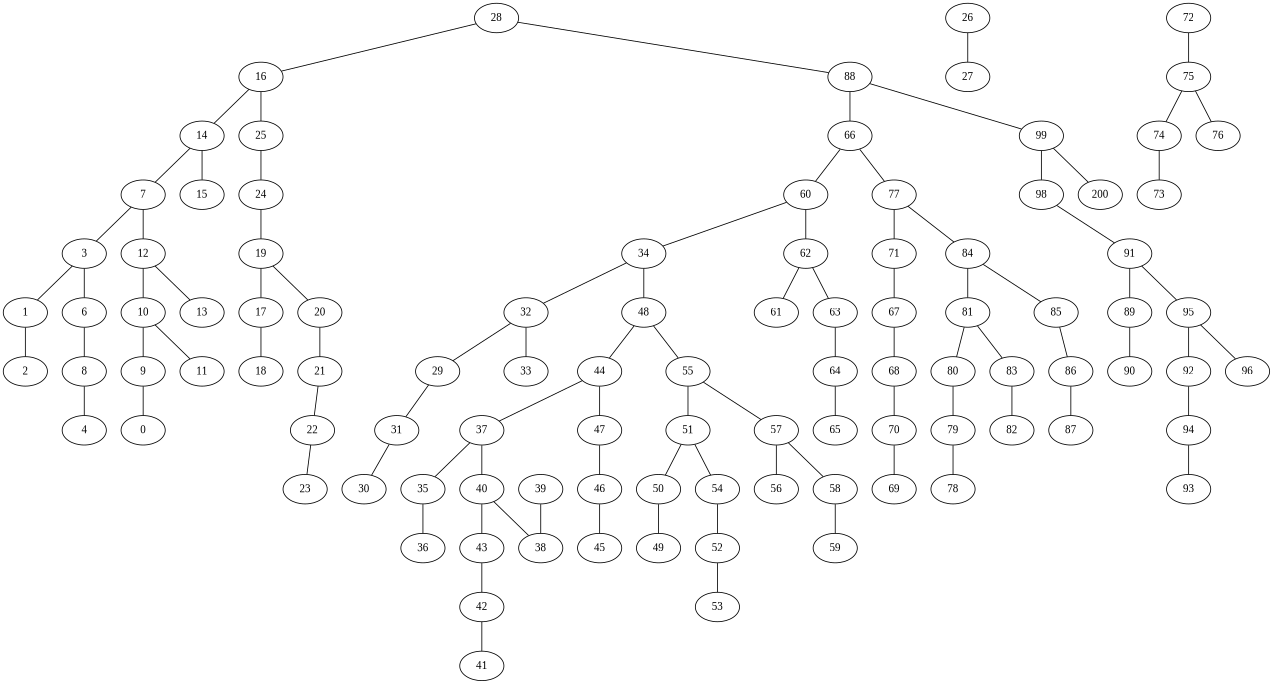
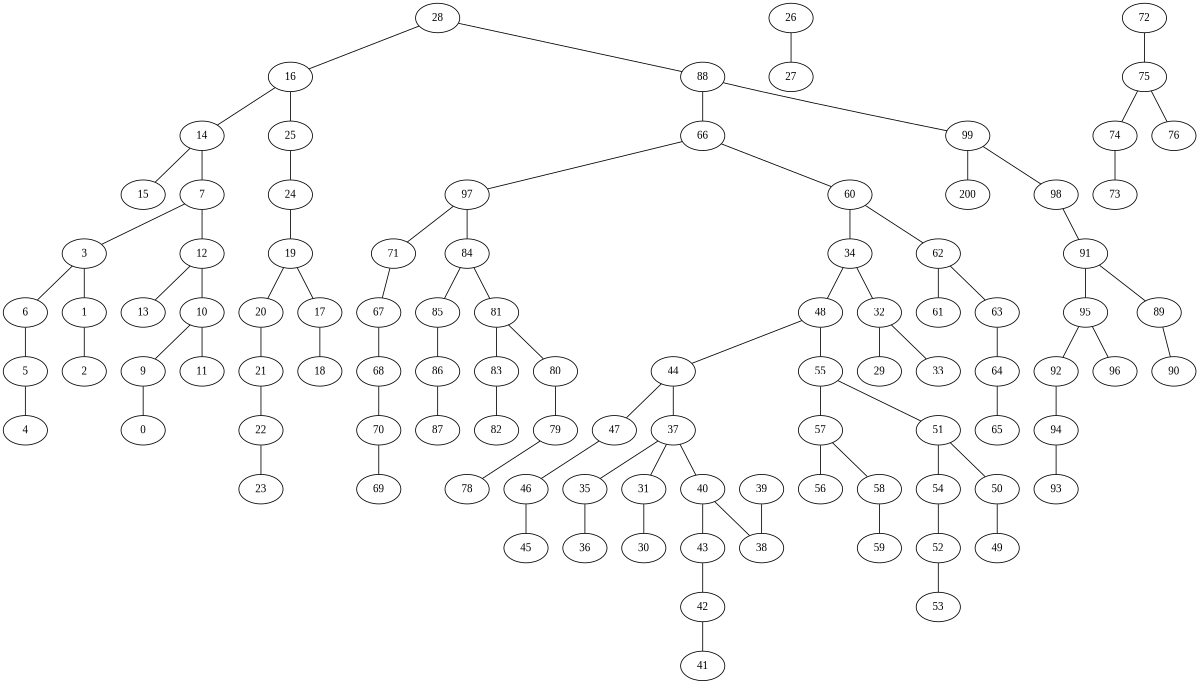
(894, 195) -> (467, 195)
(84, 371) -> (25, 371)
(417, 401) -> (659, 460)
